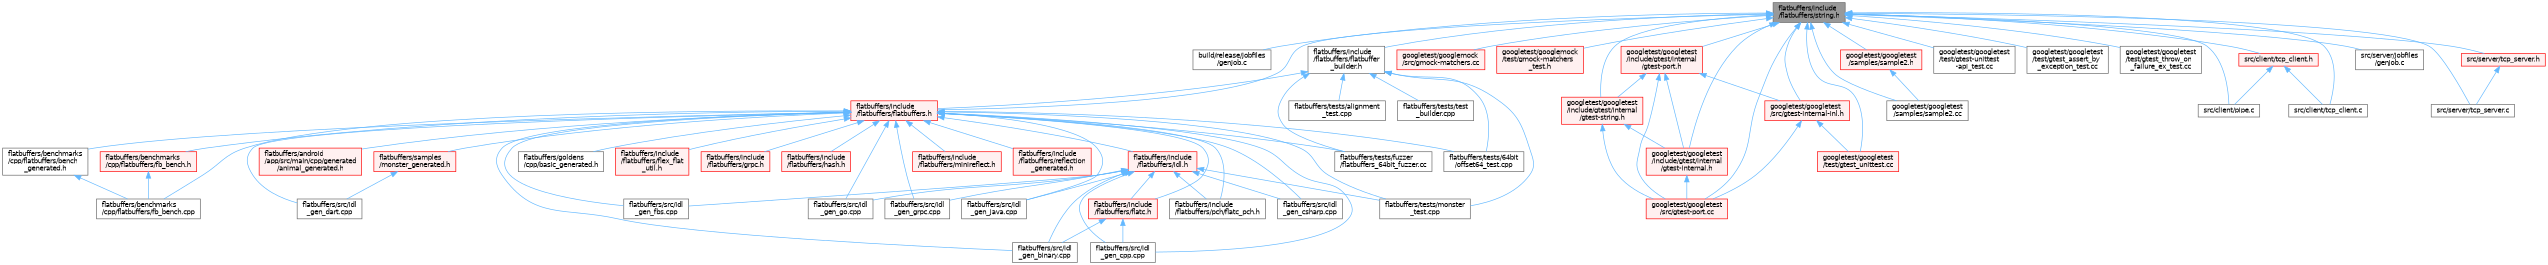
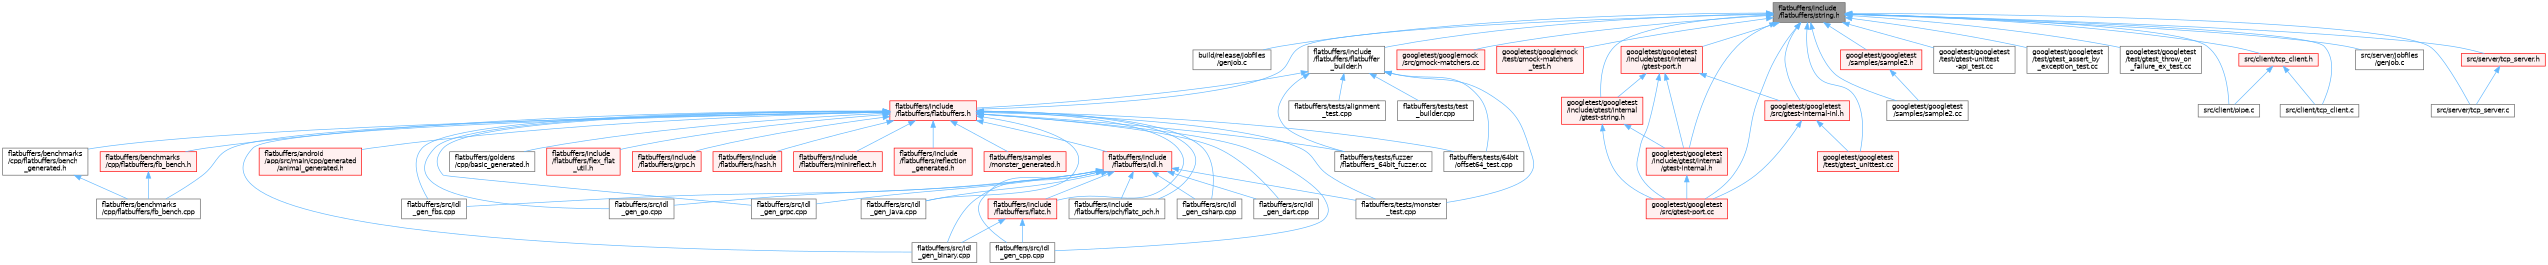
(369, 187) -> (1217, 187)
